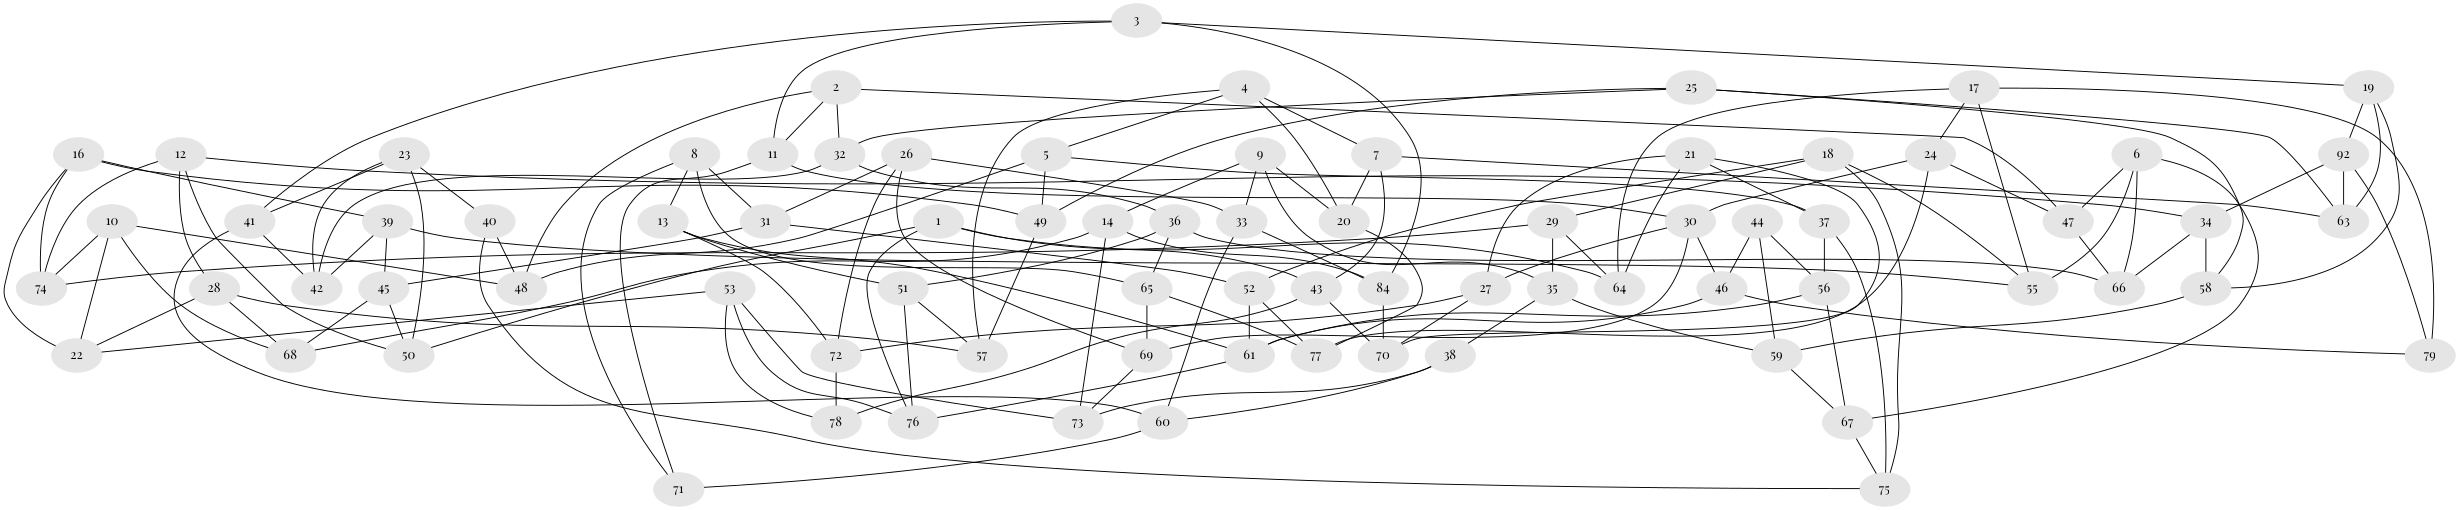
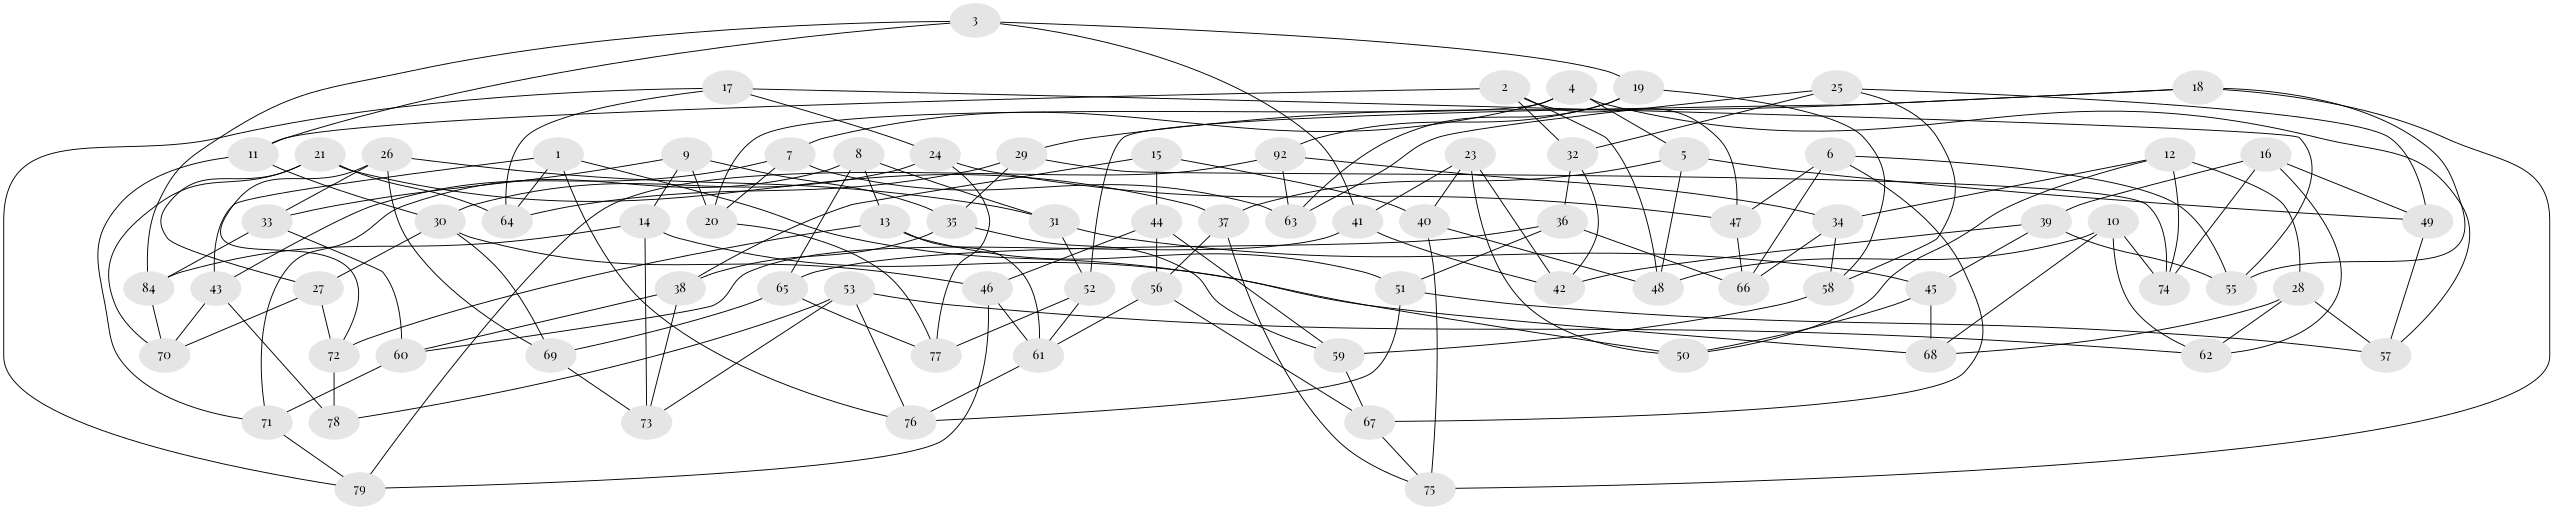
none -> (1157, 154)
(77, 355) -> (2206, 355)
none -> (314, 456)
